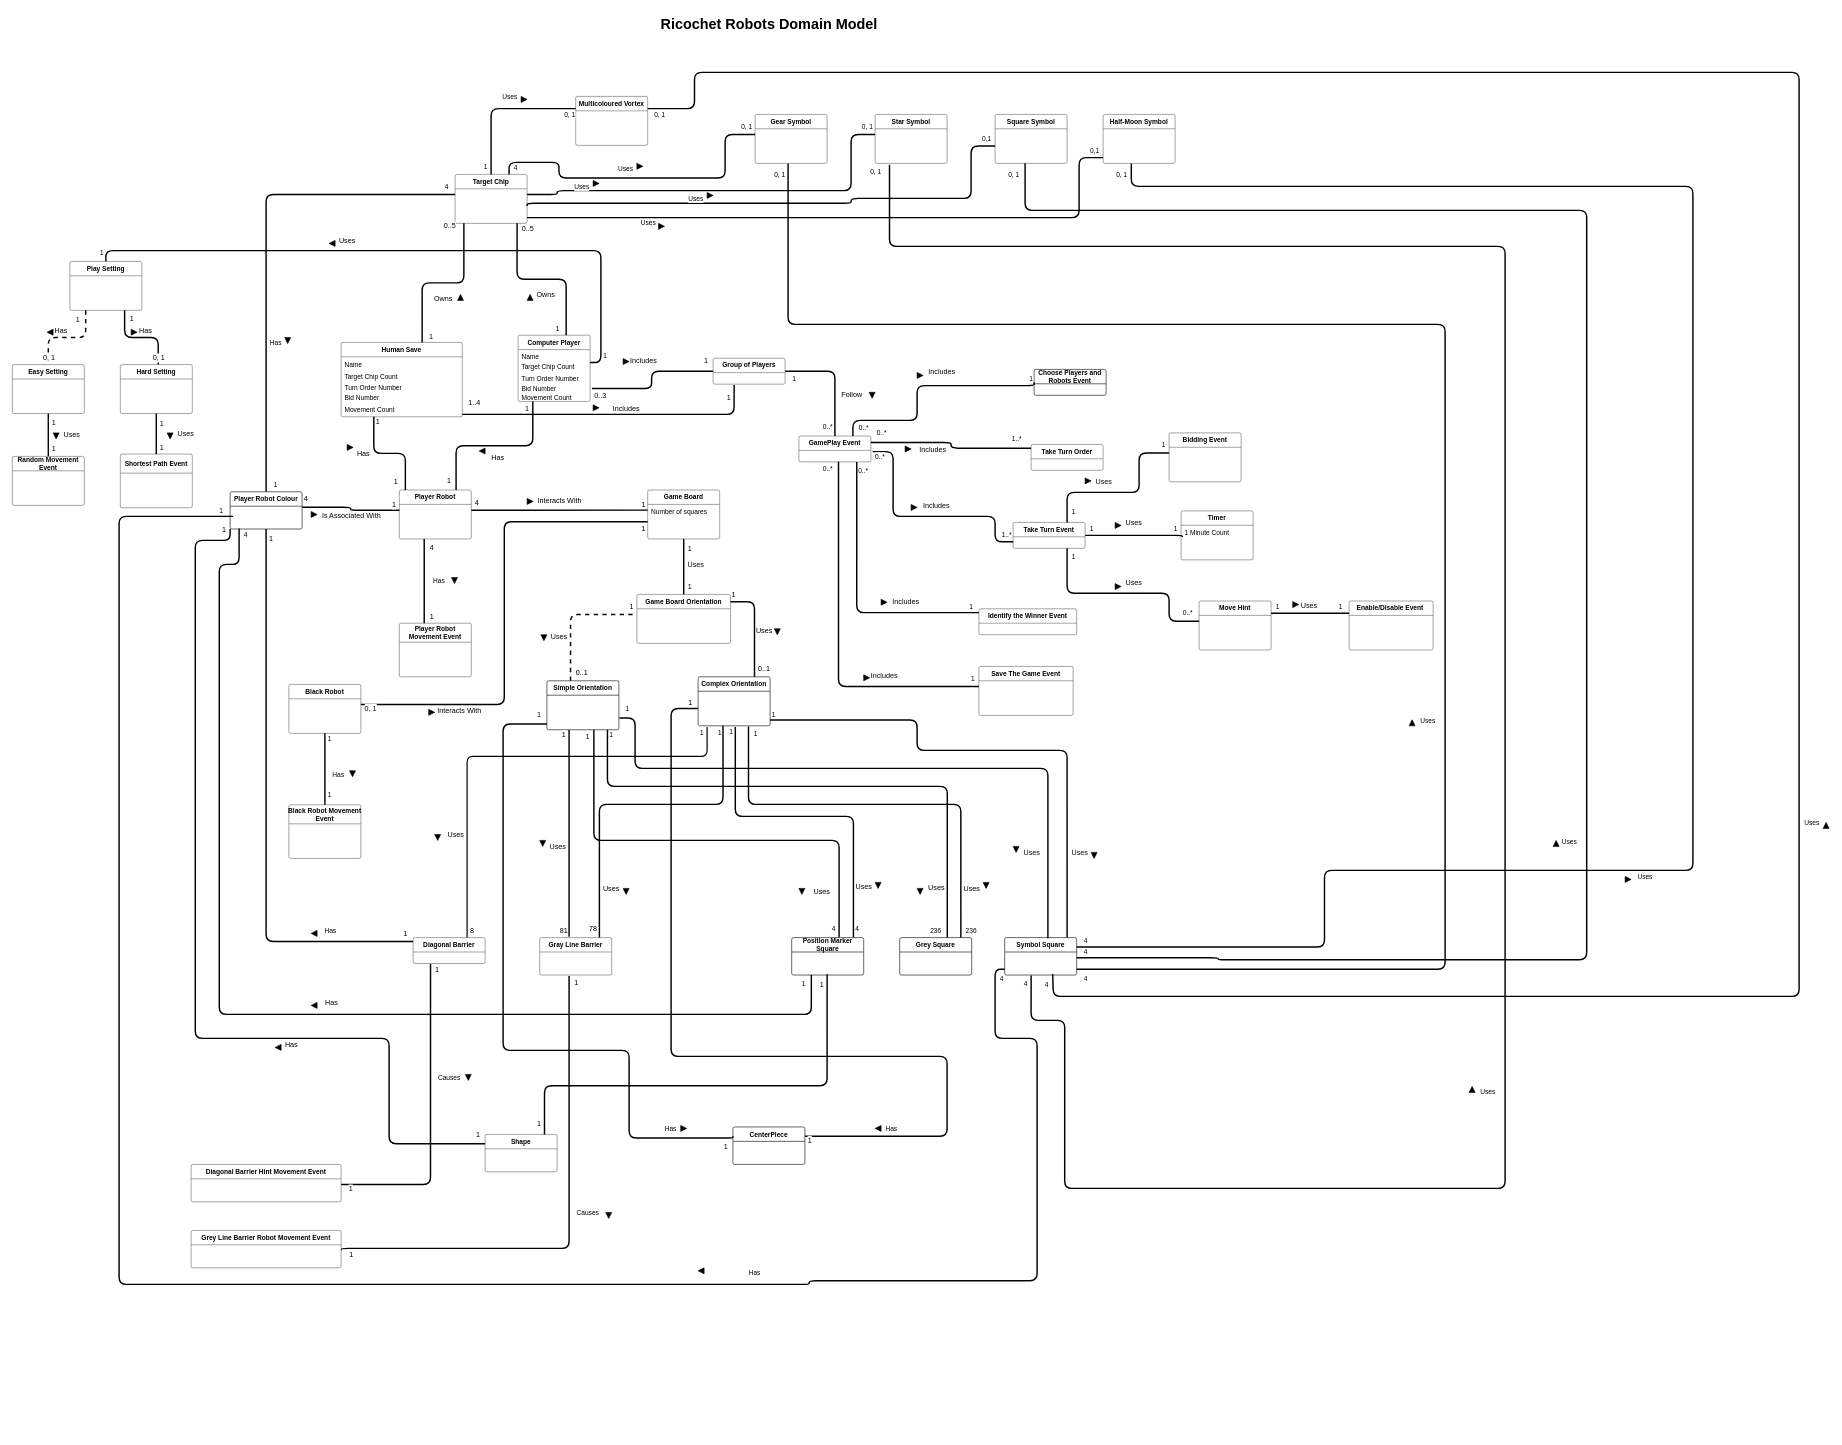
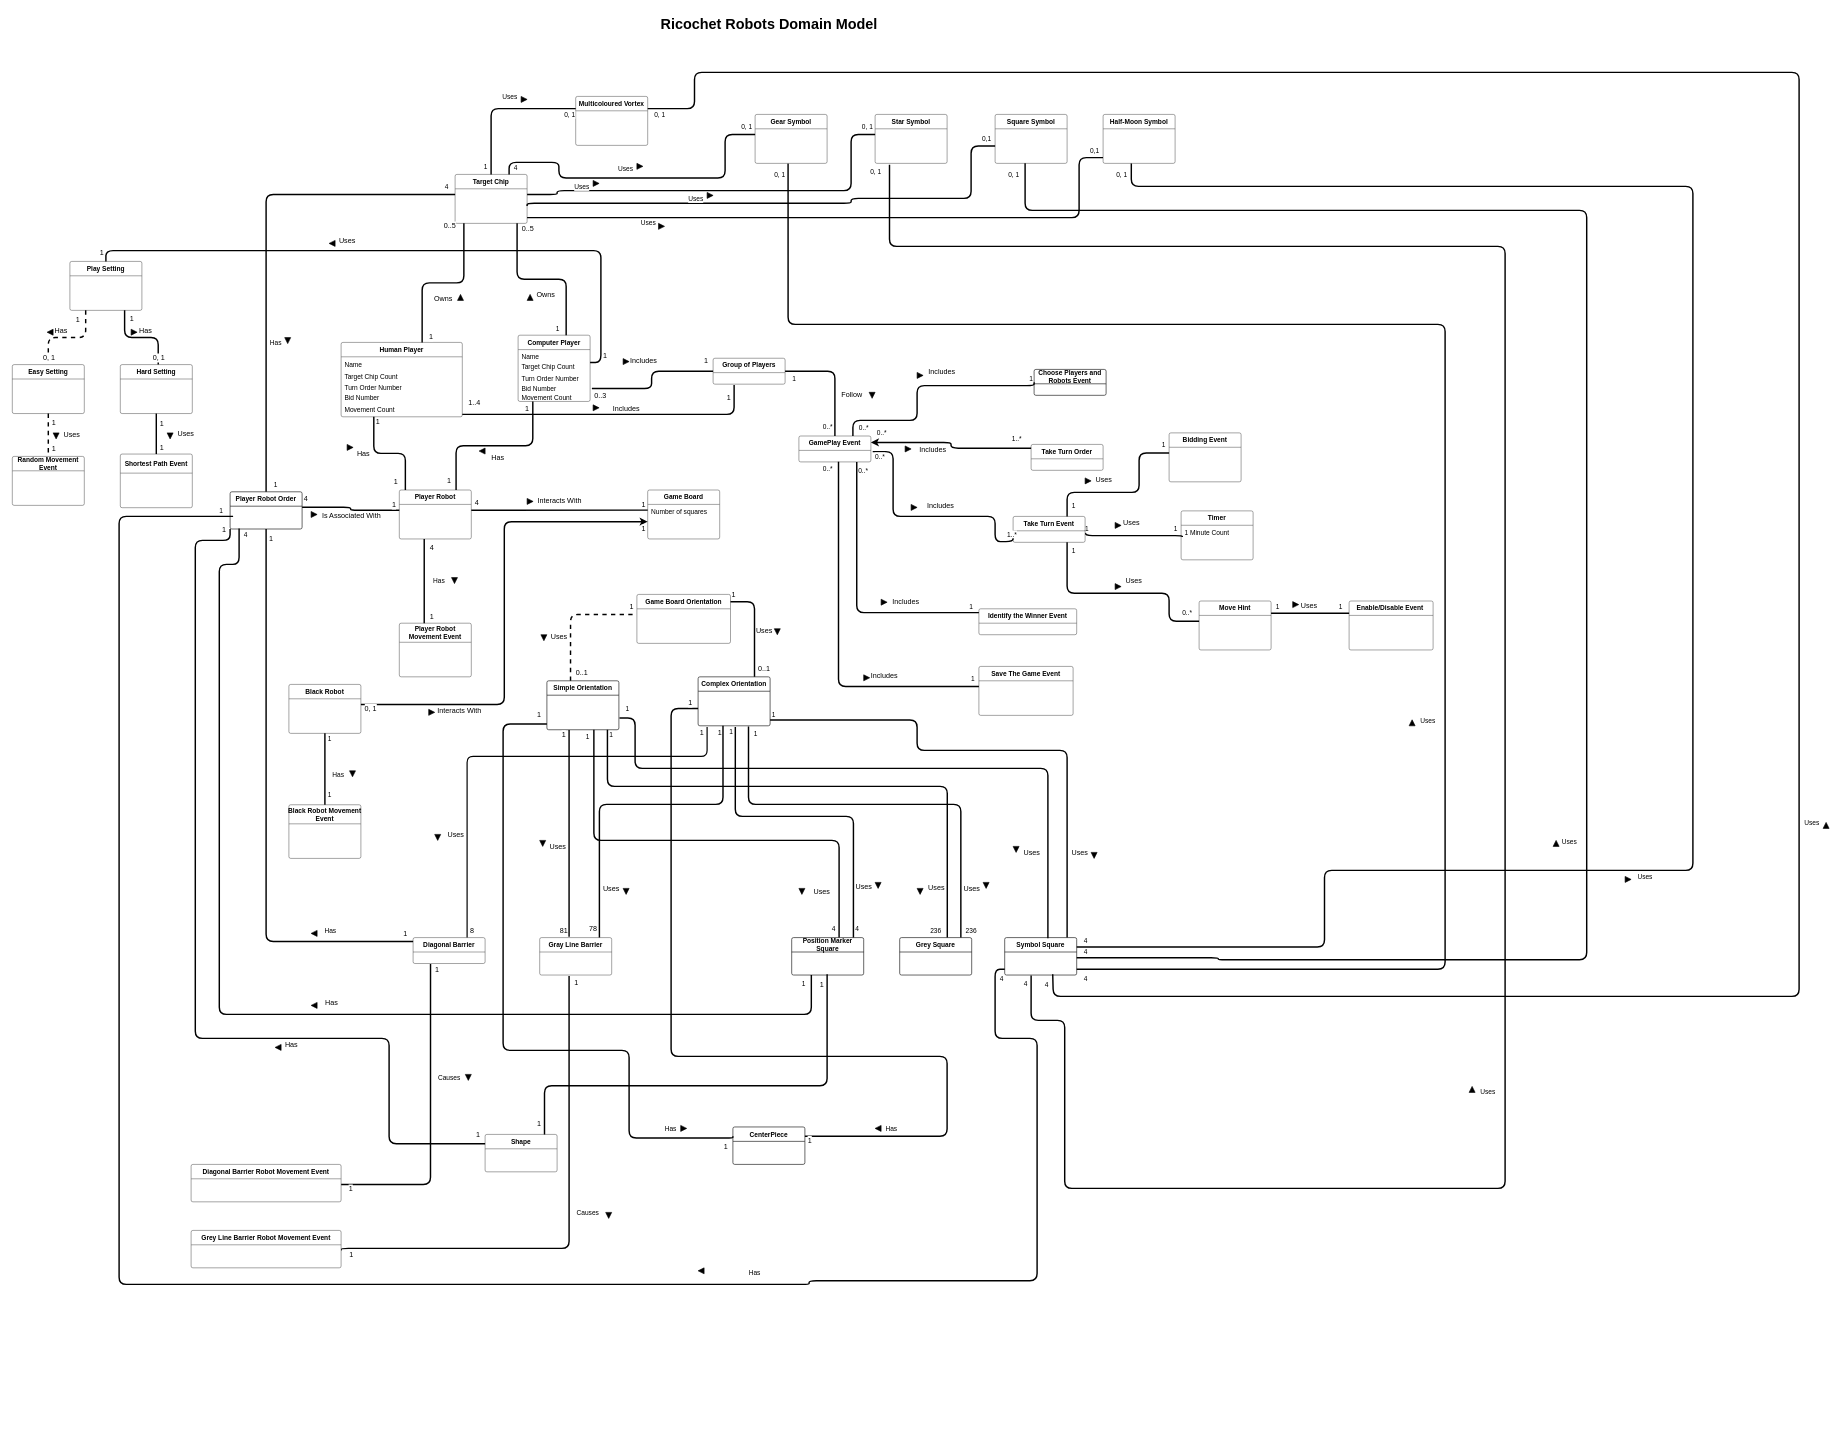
(402, 350) -> (402, 350)
(48, 436) -> (48, 436)
(875, 442) -> (878, 442)
(266, 499) -> (266, 499)
(642, 522) -> (640, 522)
(1049, 535) -> (1049, 529)
(684, 566) -> none
(266, 1172) -> (266, 1172)
